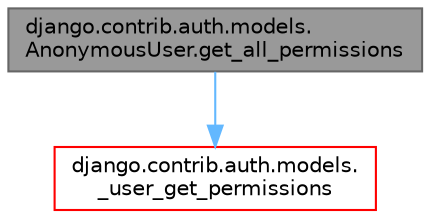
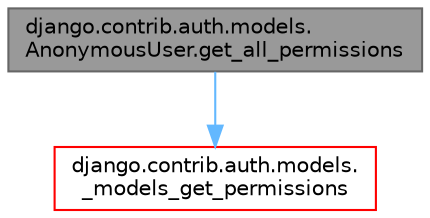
(215, 178) -> (215, 178)
